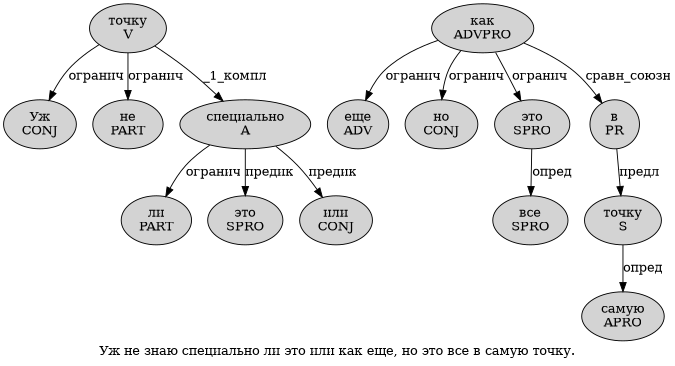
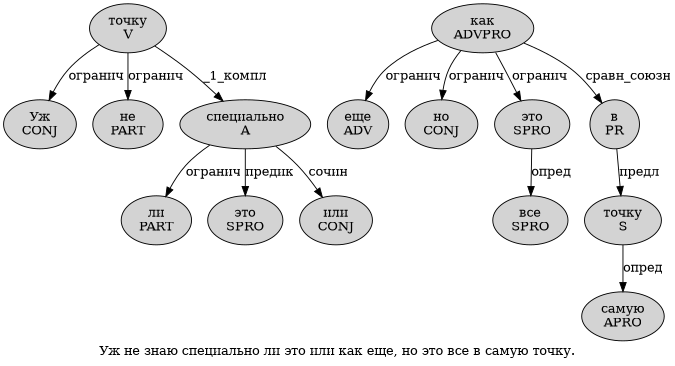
(333, 172) -> (328, 172)
